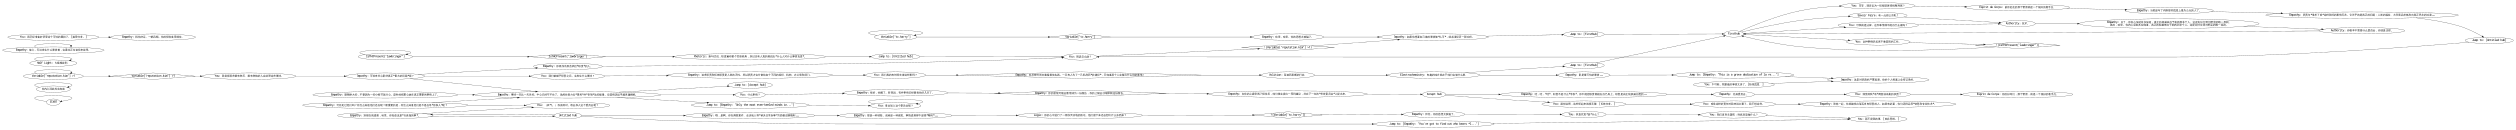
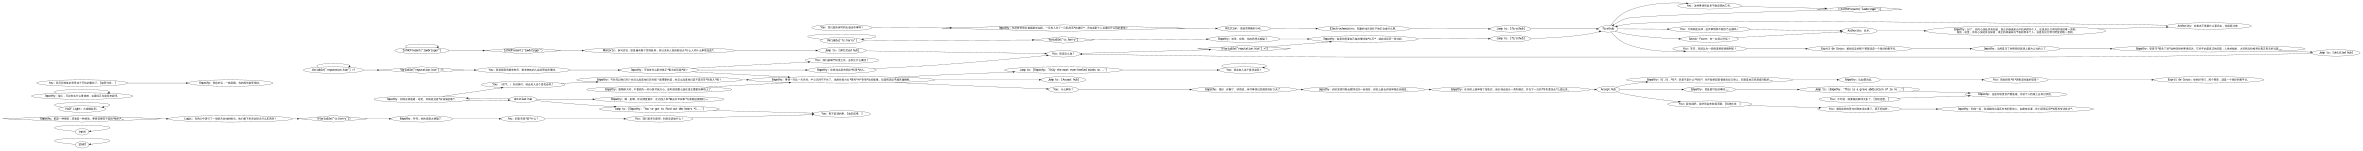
(750, 75) -> none
(1518, 75) -> (1651, 90)
(53, 89) -> (82, 132)
(1080, 93) -> (1364, 90)
(496, 105) -> (579, 83)
(826, 116) -> none
(896, 116) -> (82, 119)
